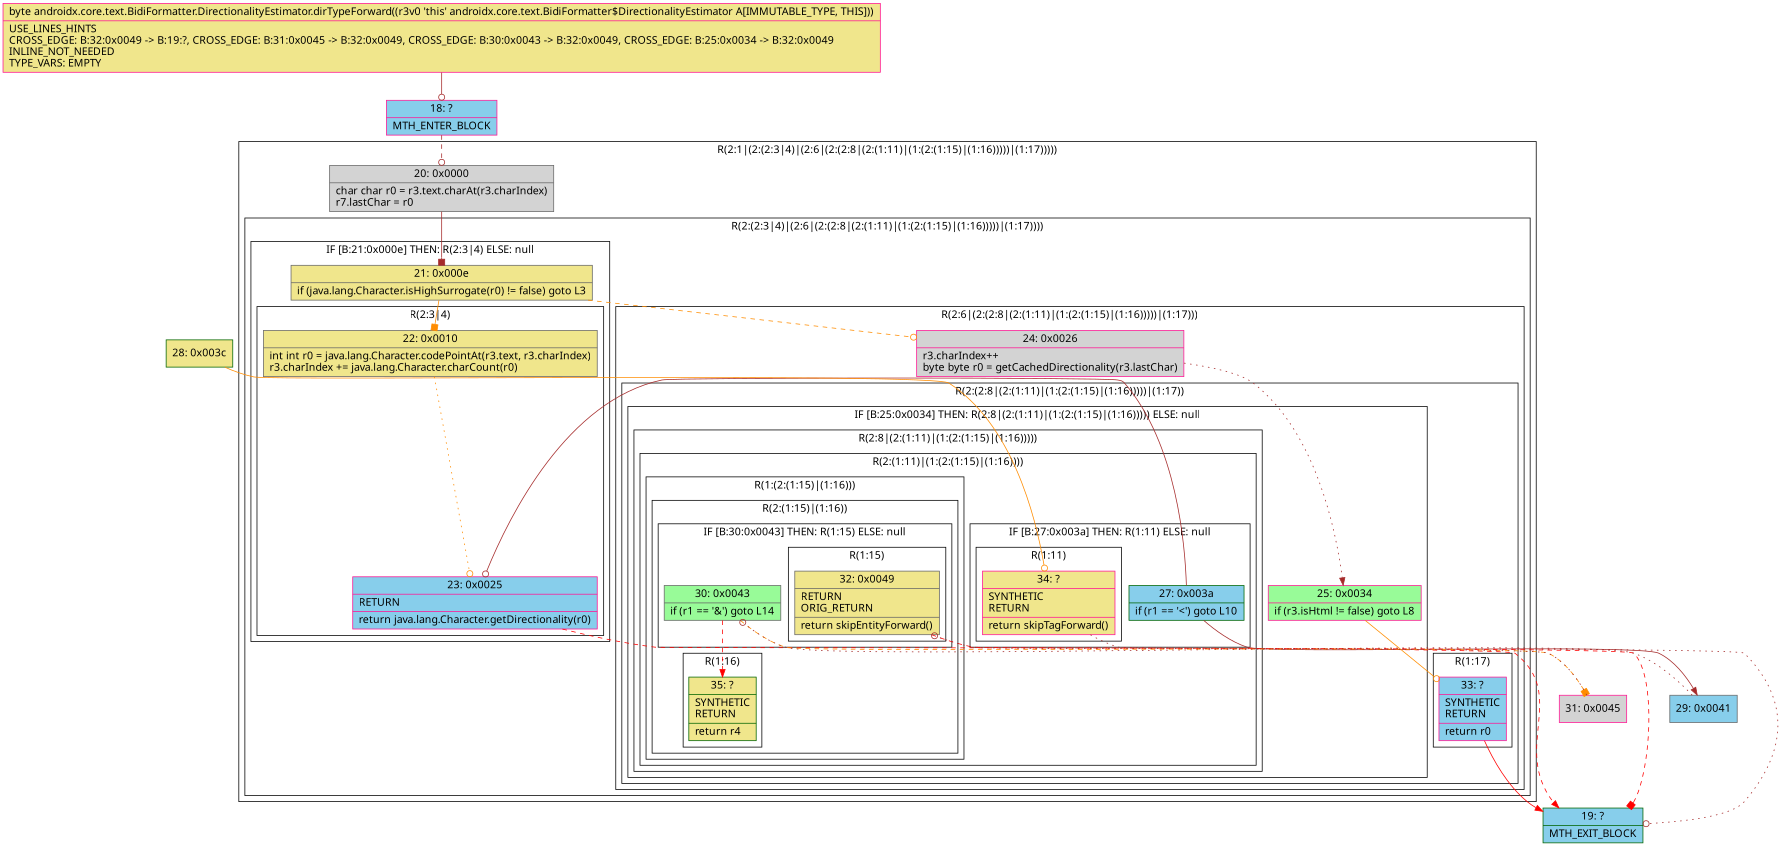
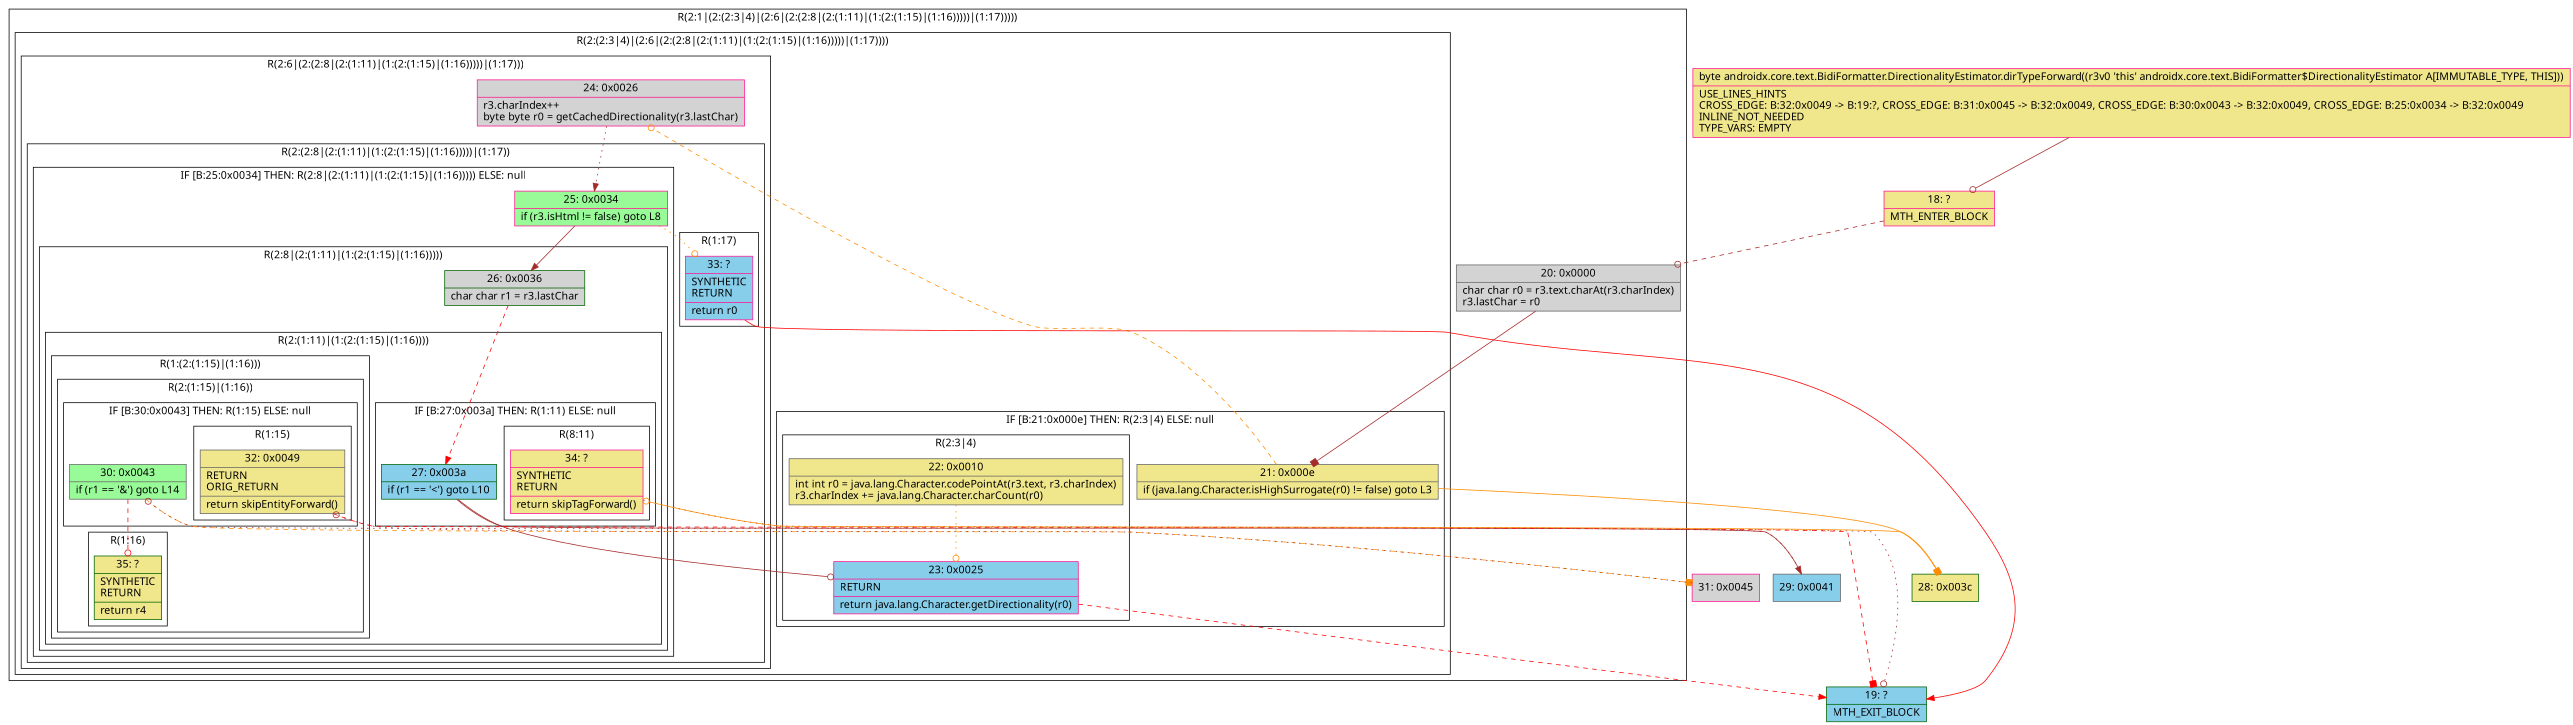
(442, 118) -> (1939, 209)
(375, 202) -> (1501, 302)
none -> (515, 288)
(437, 312) -> (1695, 504)
(1049, 556) -> (577, 435)
(723, 643) -> (128, 521)
(1393, 643) -> (684, 243)
